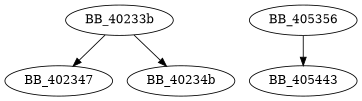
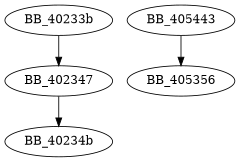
(303, 46) -> (181, 46)
(147, 48) -> (59, 107)
